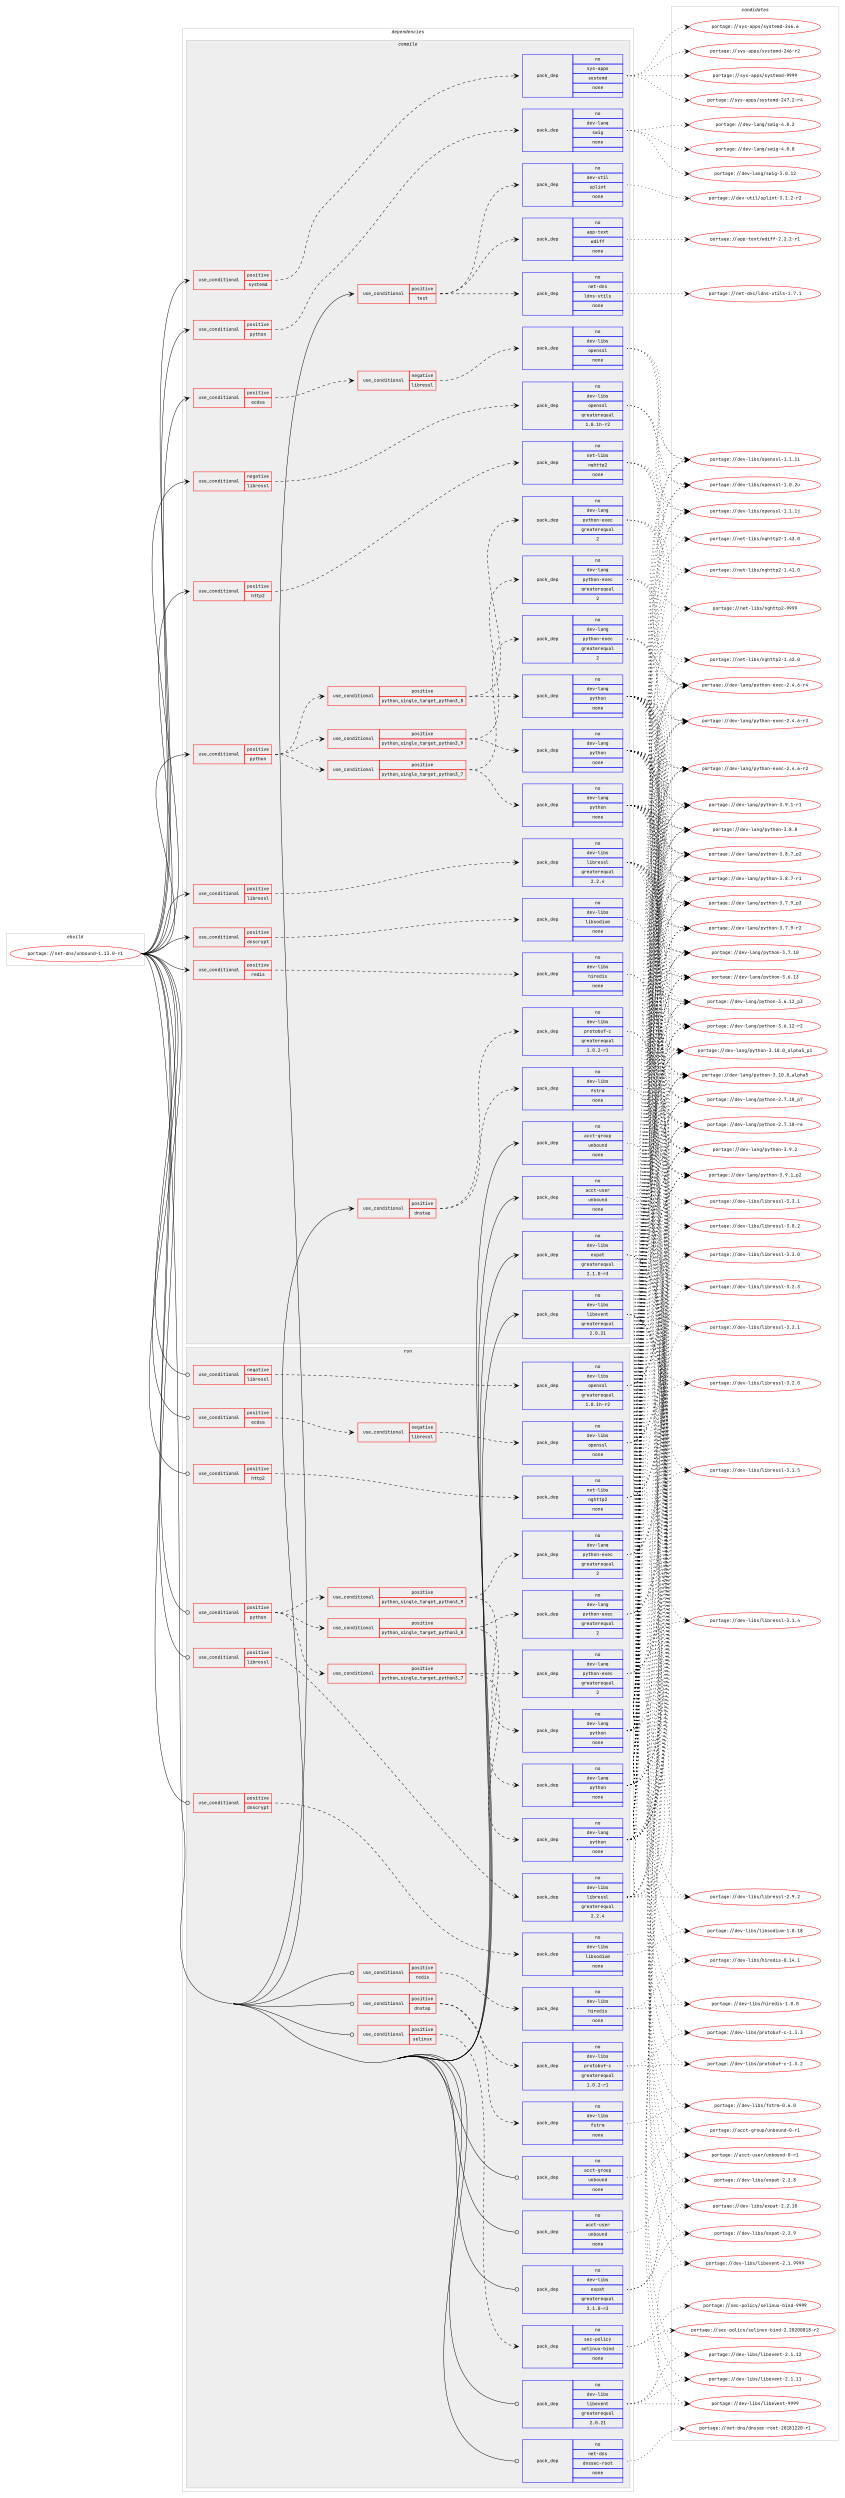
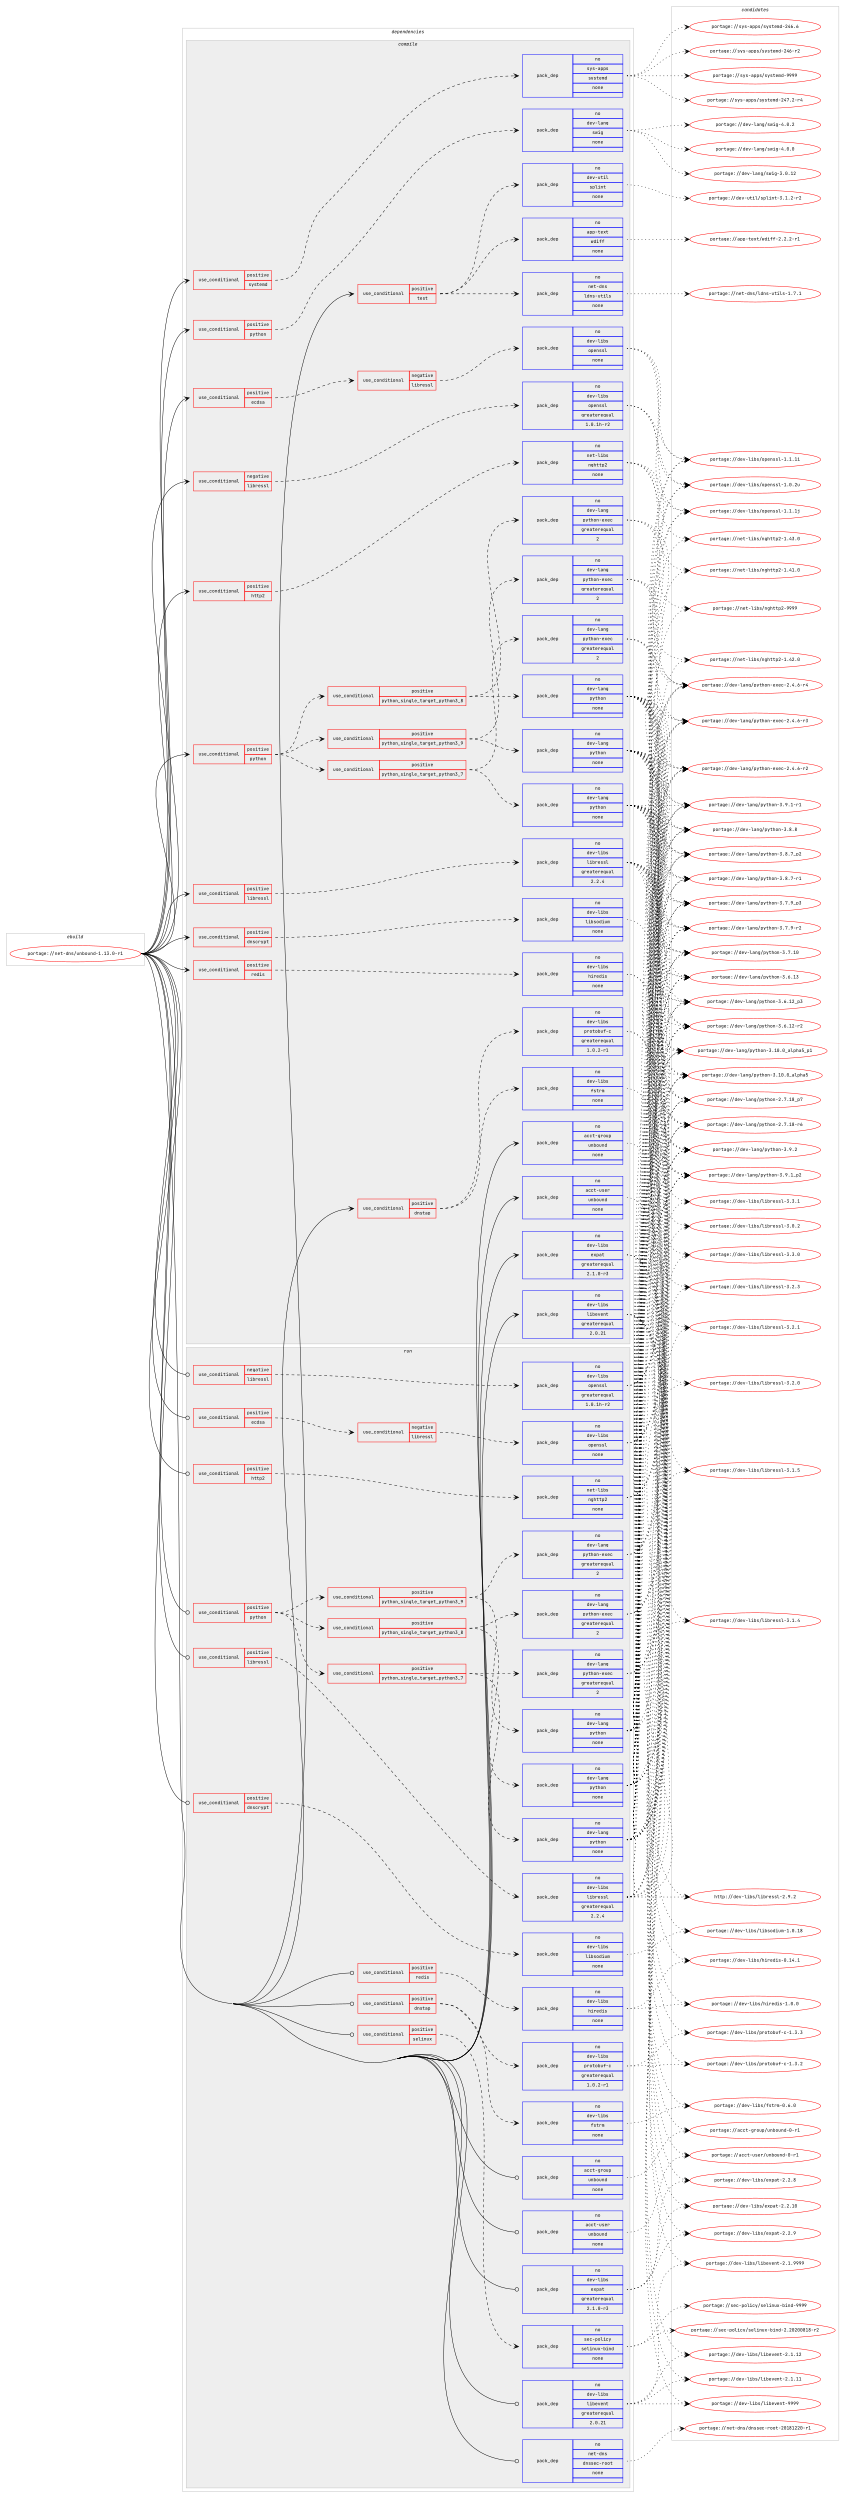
(755, 1897) -> (755, 1897)
